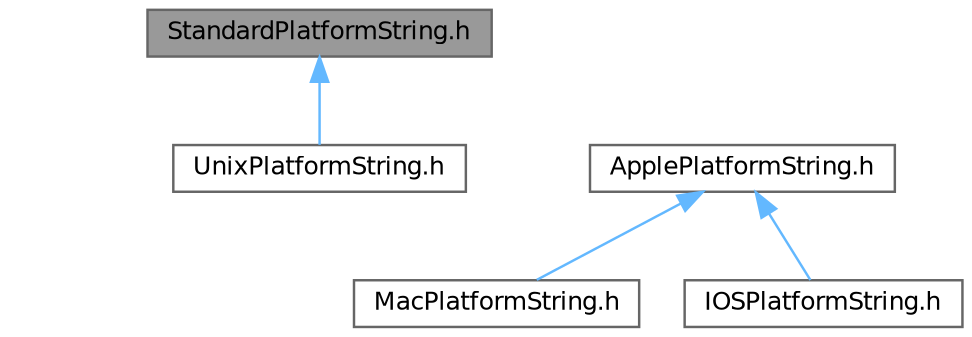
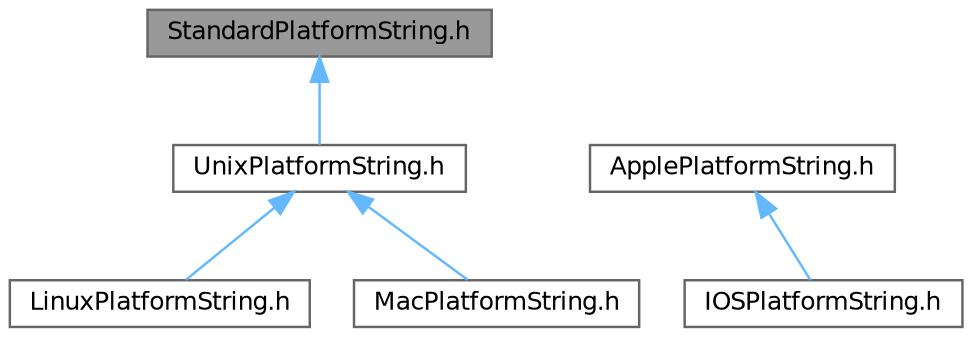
(609, 242) -> (418, 243)
none -> (160, 304)
